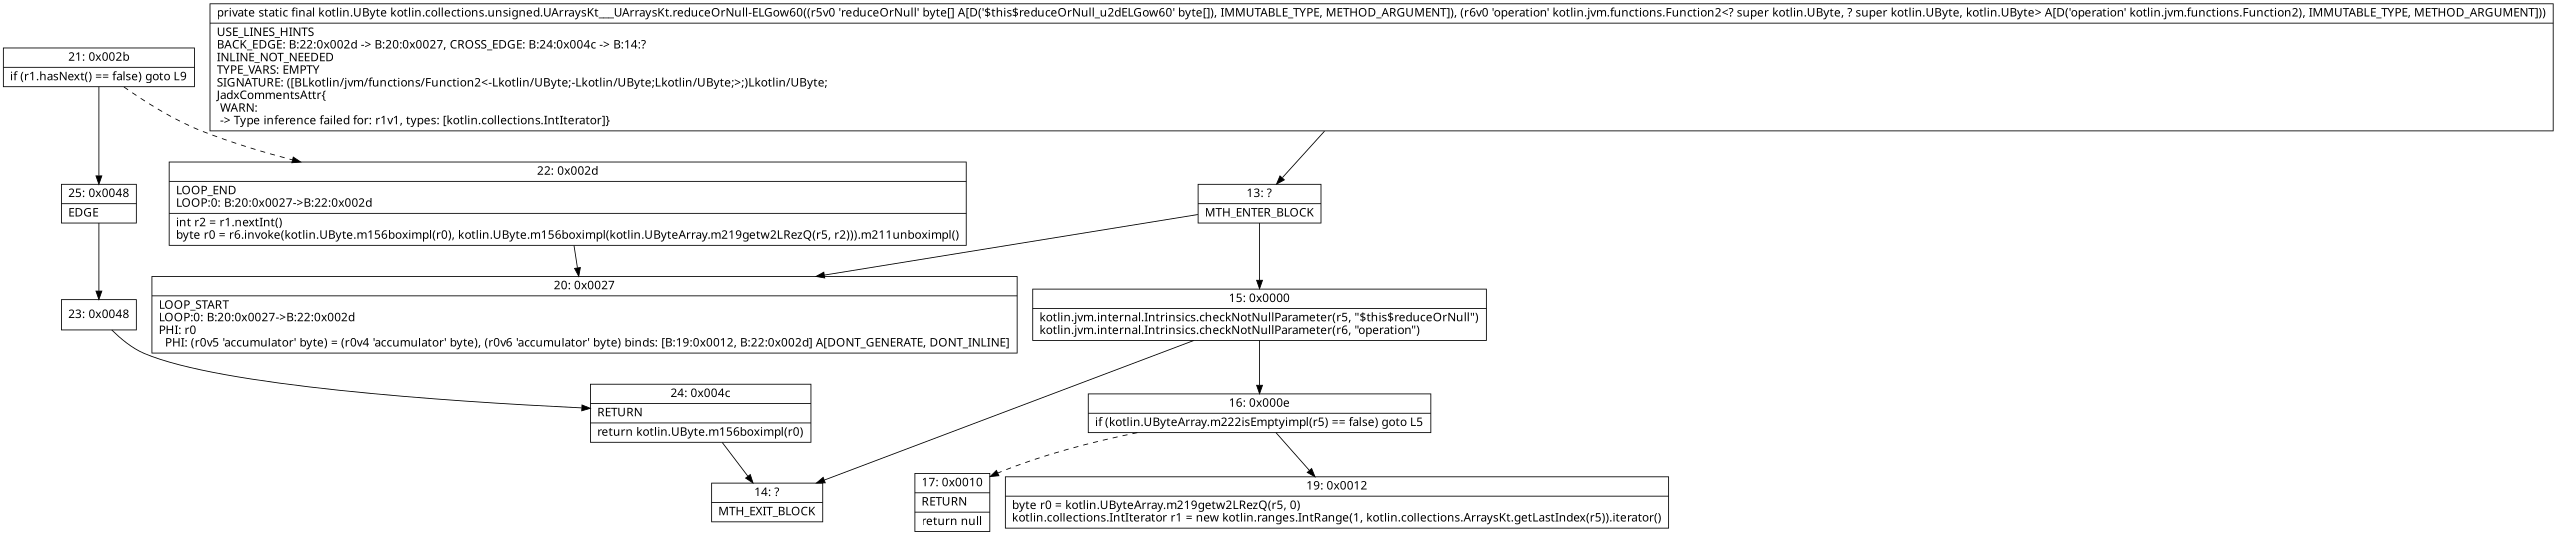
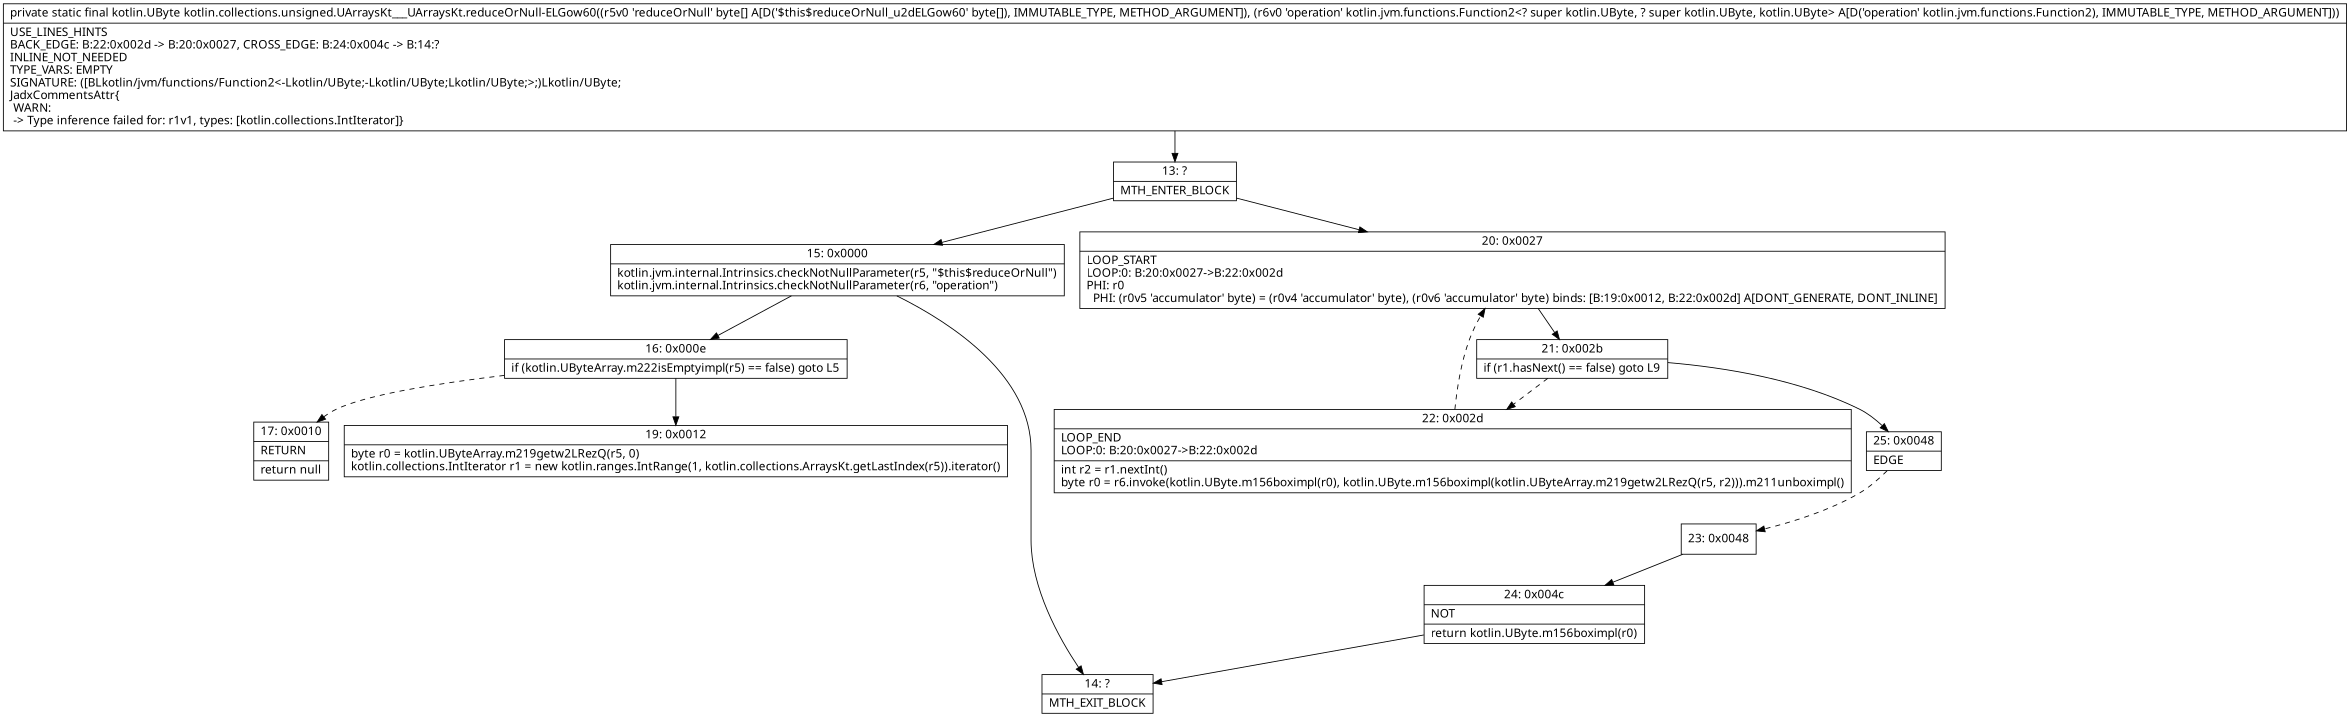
(99, 257) -> (1830, 508)
(576, 257) -> (1463, 361)
none -> (1546, 321)
(620, 413) -> (1443, 614)
